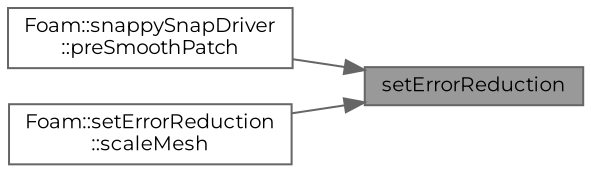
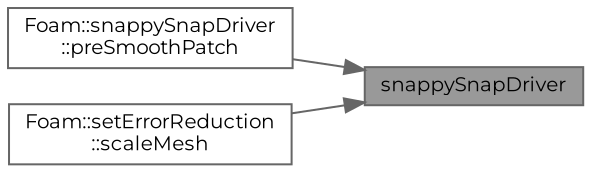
(474, 86) -> (474, 86)
